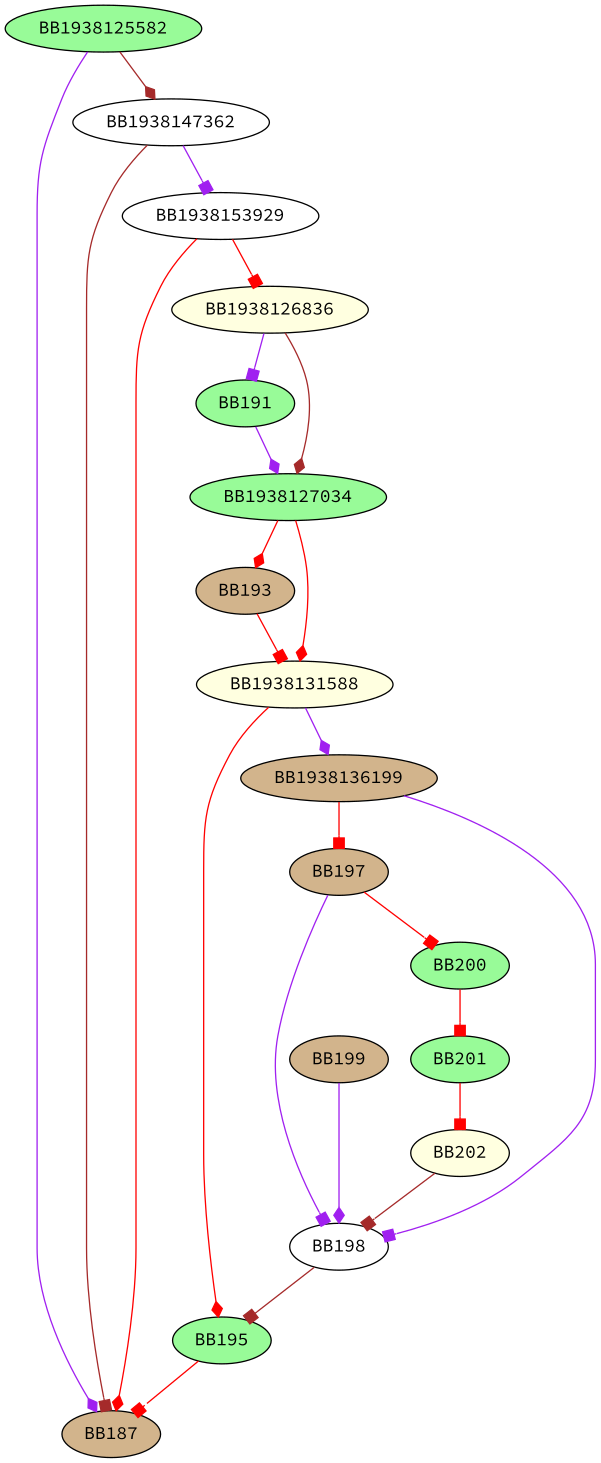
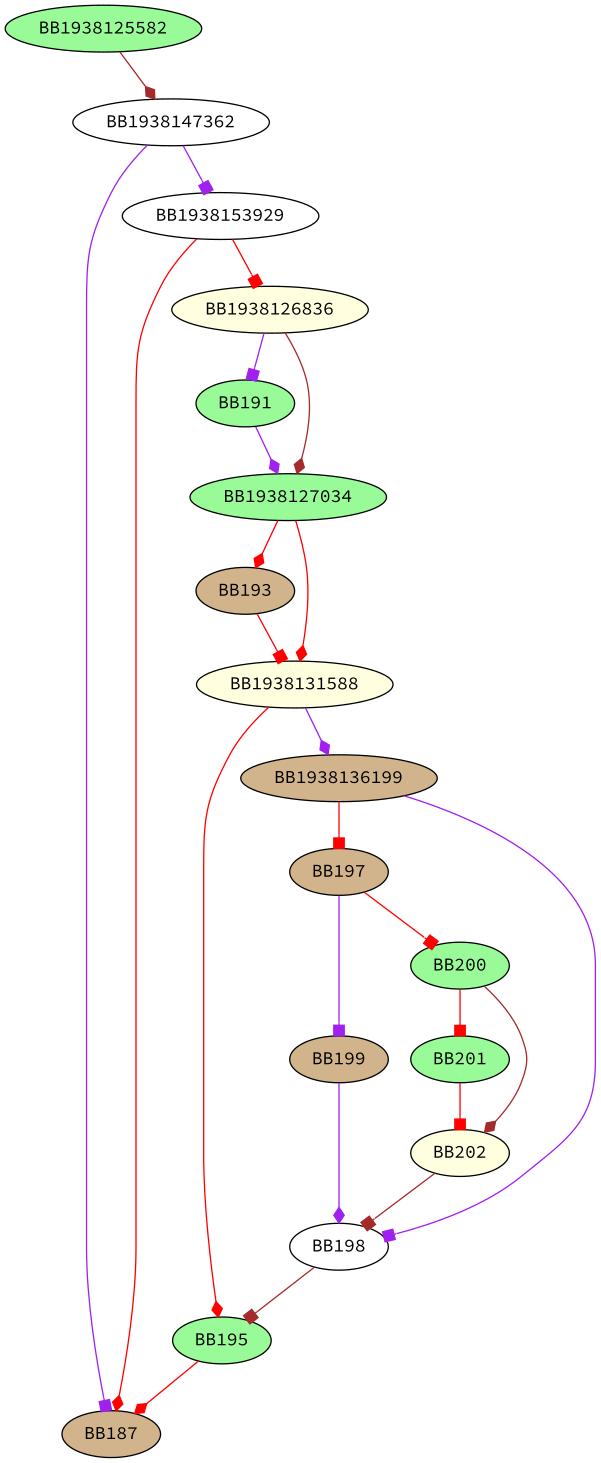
(37, 725) -> none
(87, 764) -> (87, 764)
none -> (526, 1051)
(276, 1053) -> (339, 959)
(173, 1382) -> (173, 1382)
